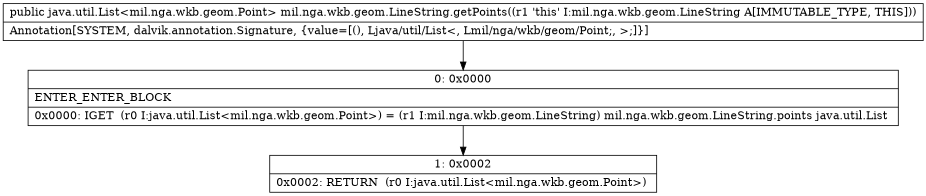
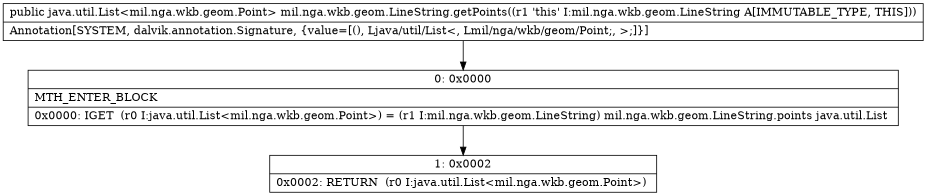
(103, 98) -> (96, 98)
